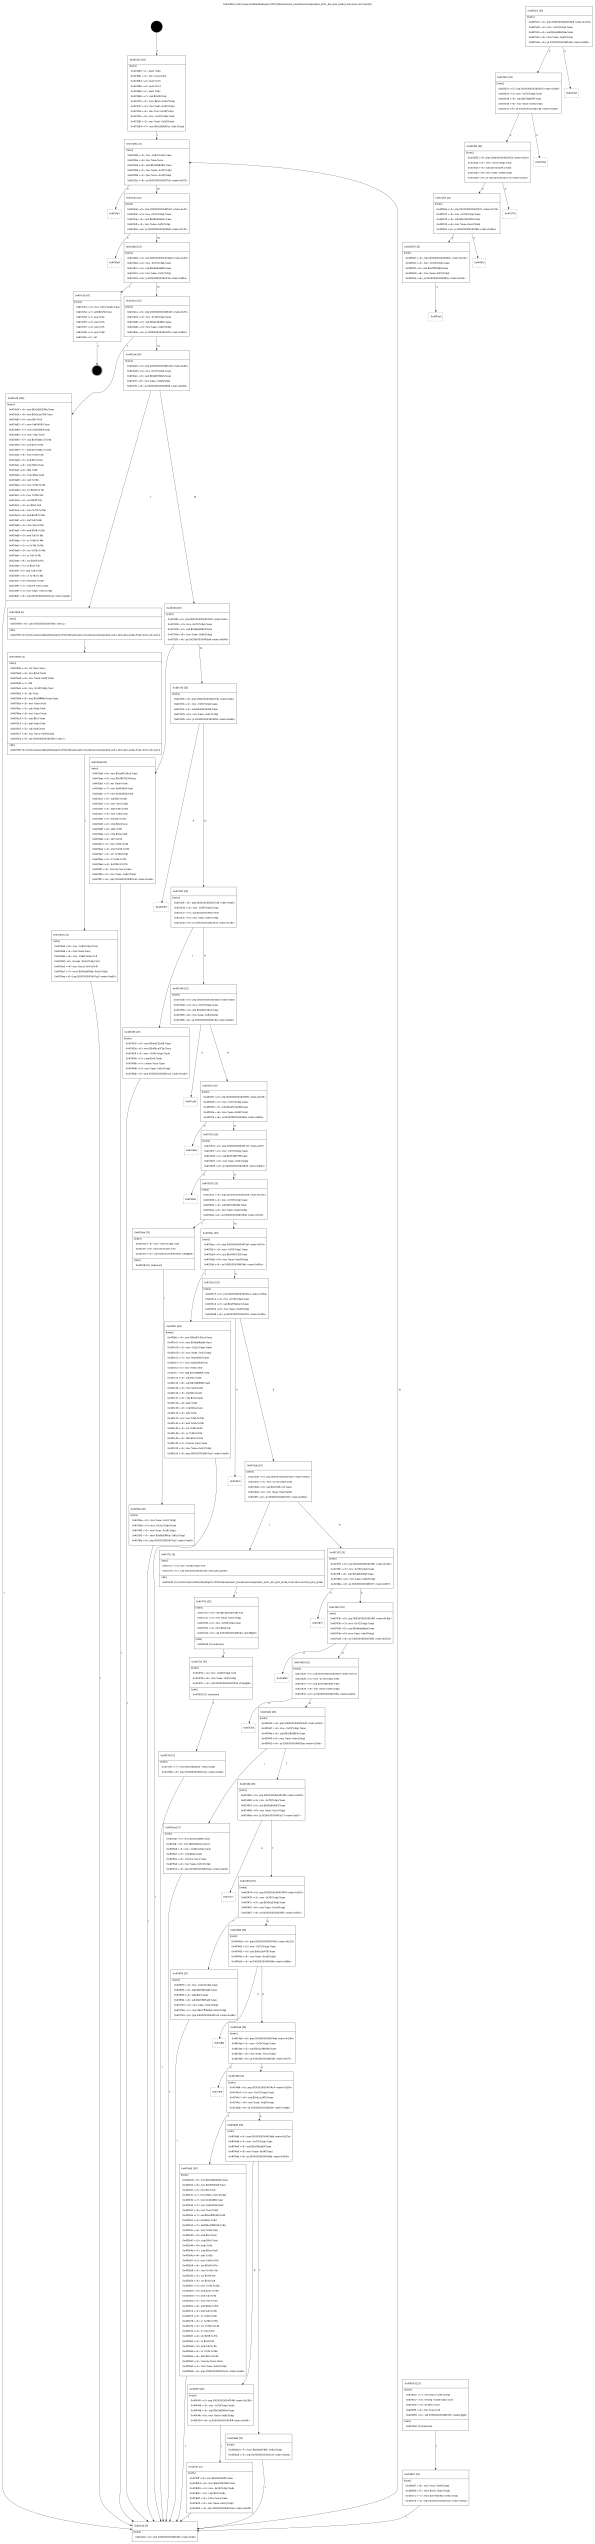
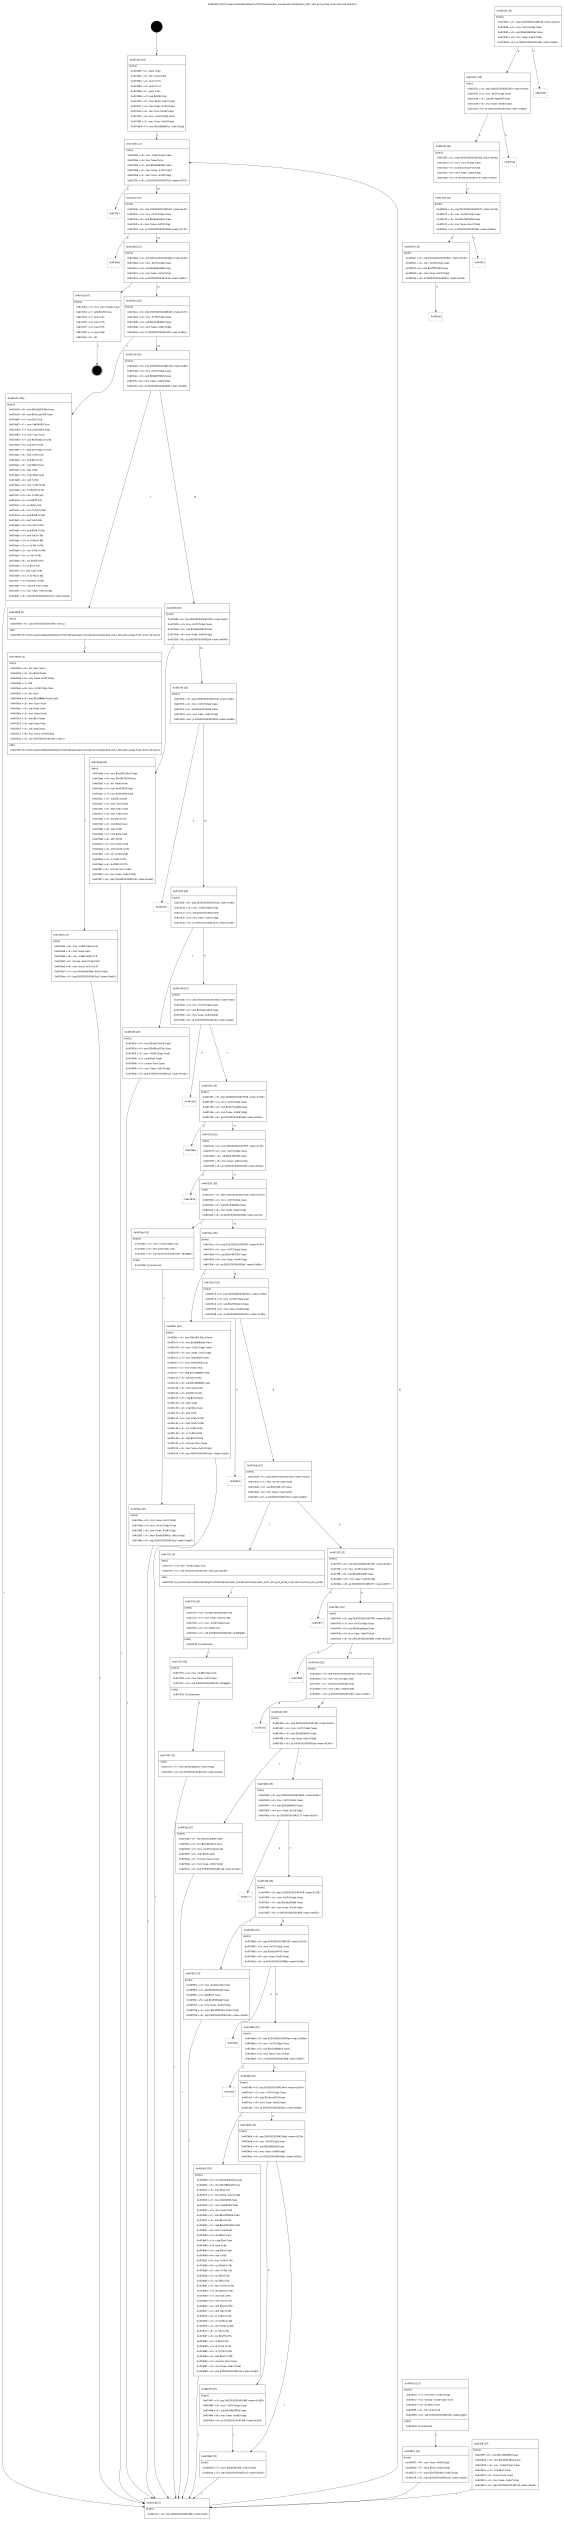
(510, 214) -> none
(220, 2443) -> (233, 2438)
